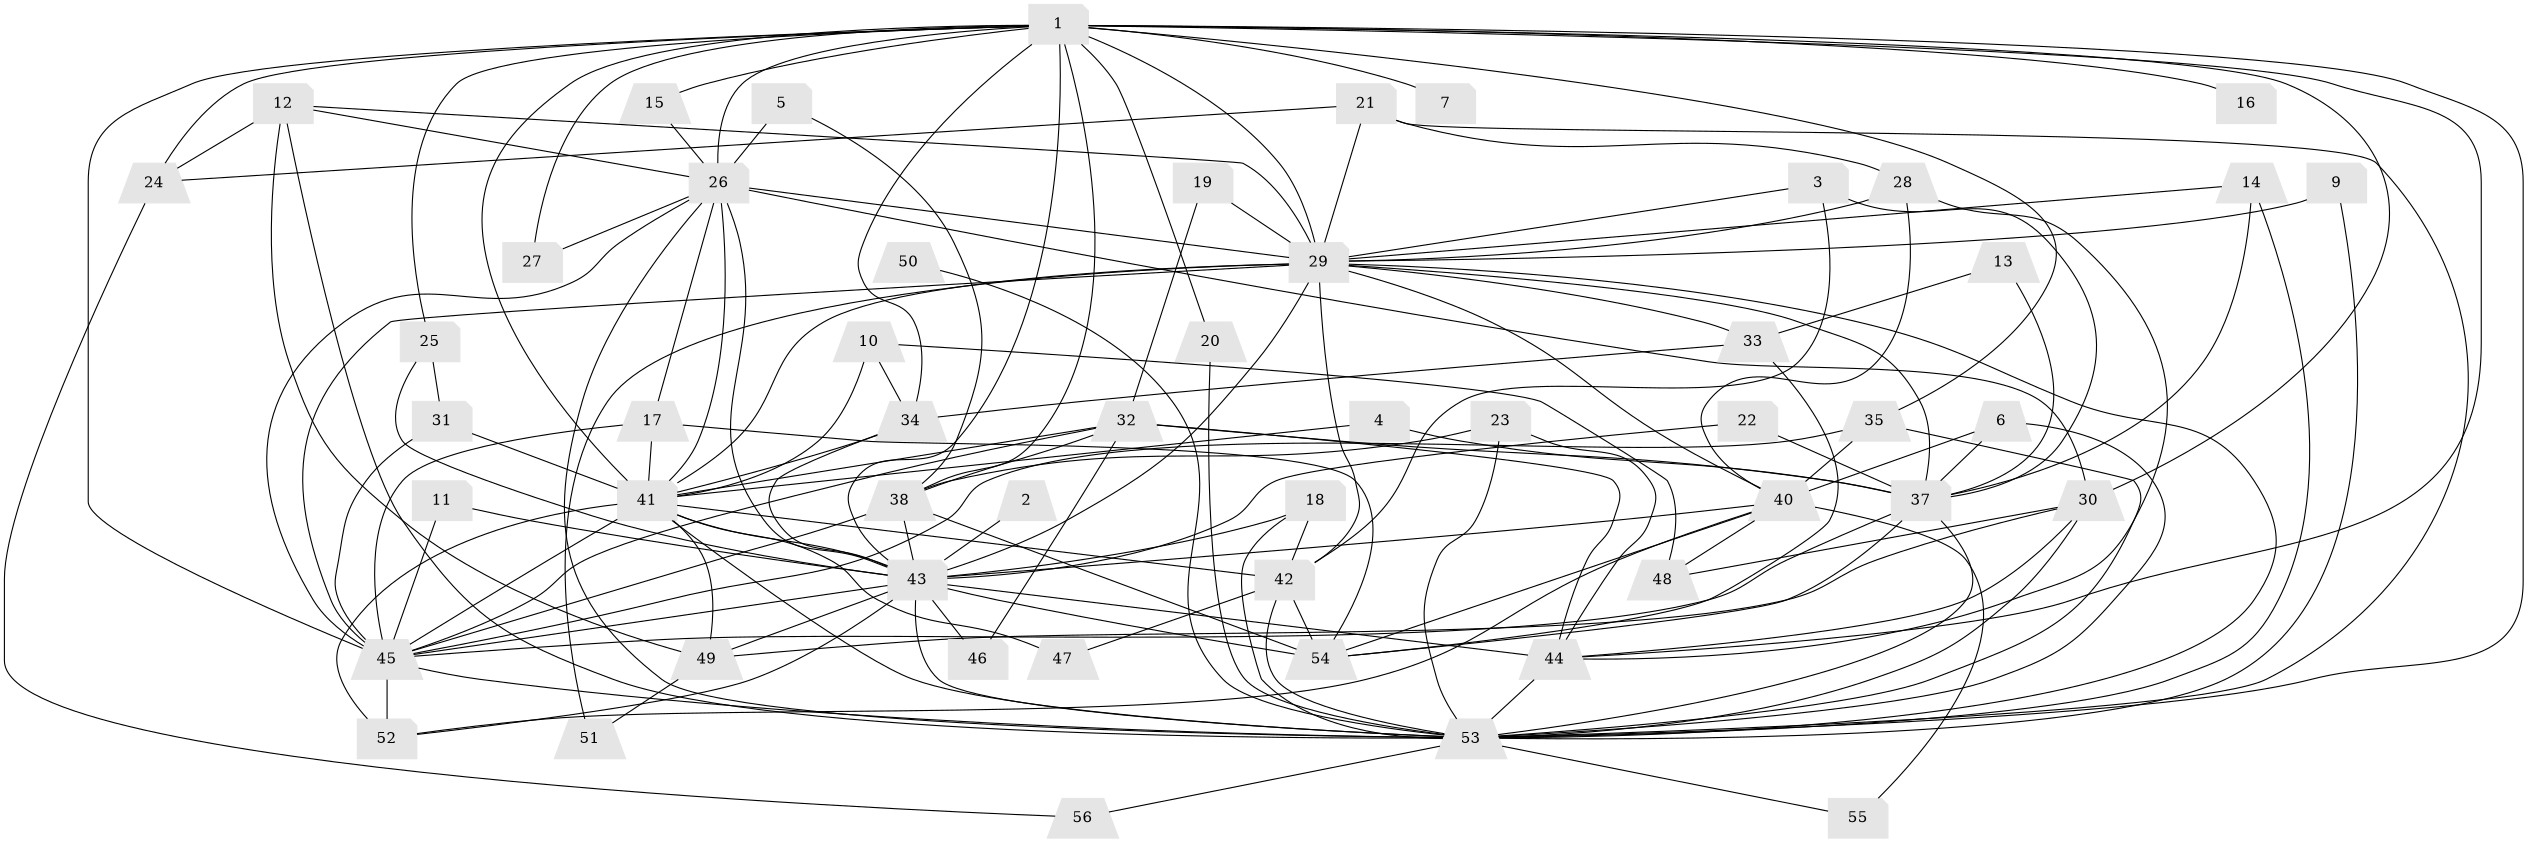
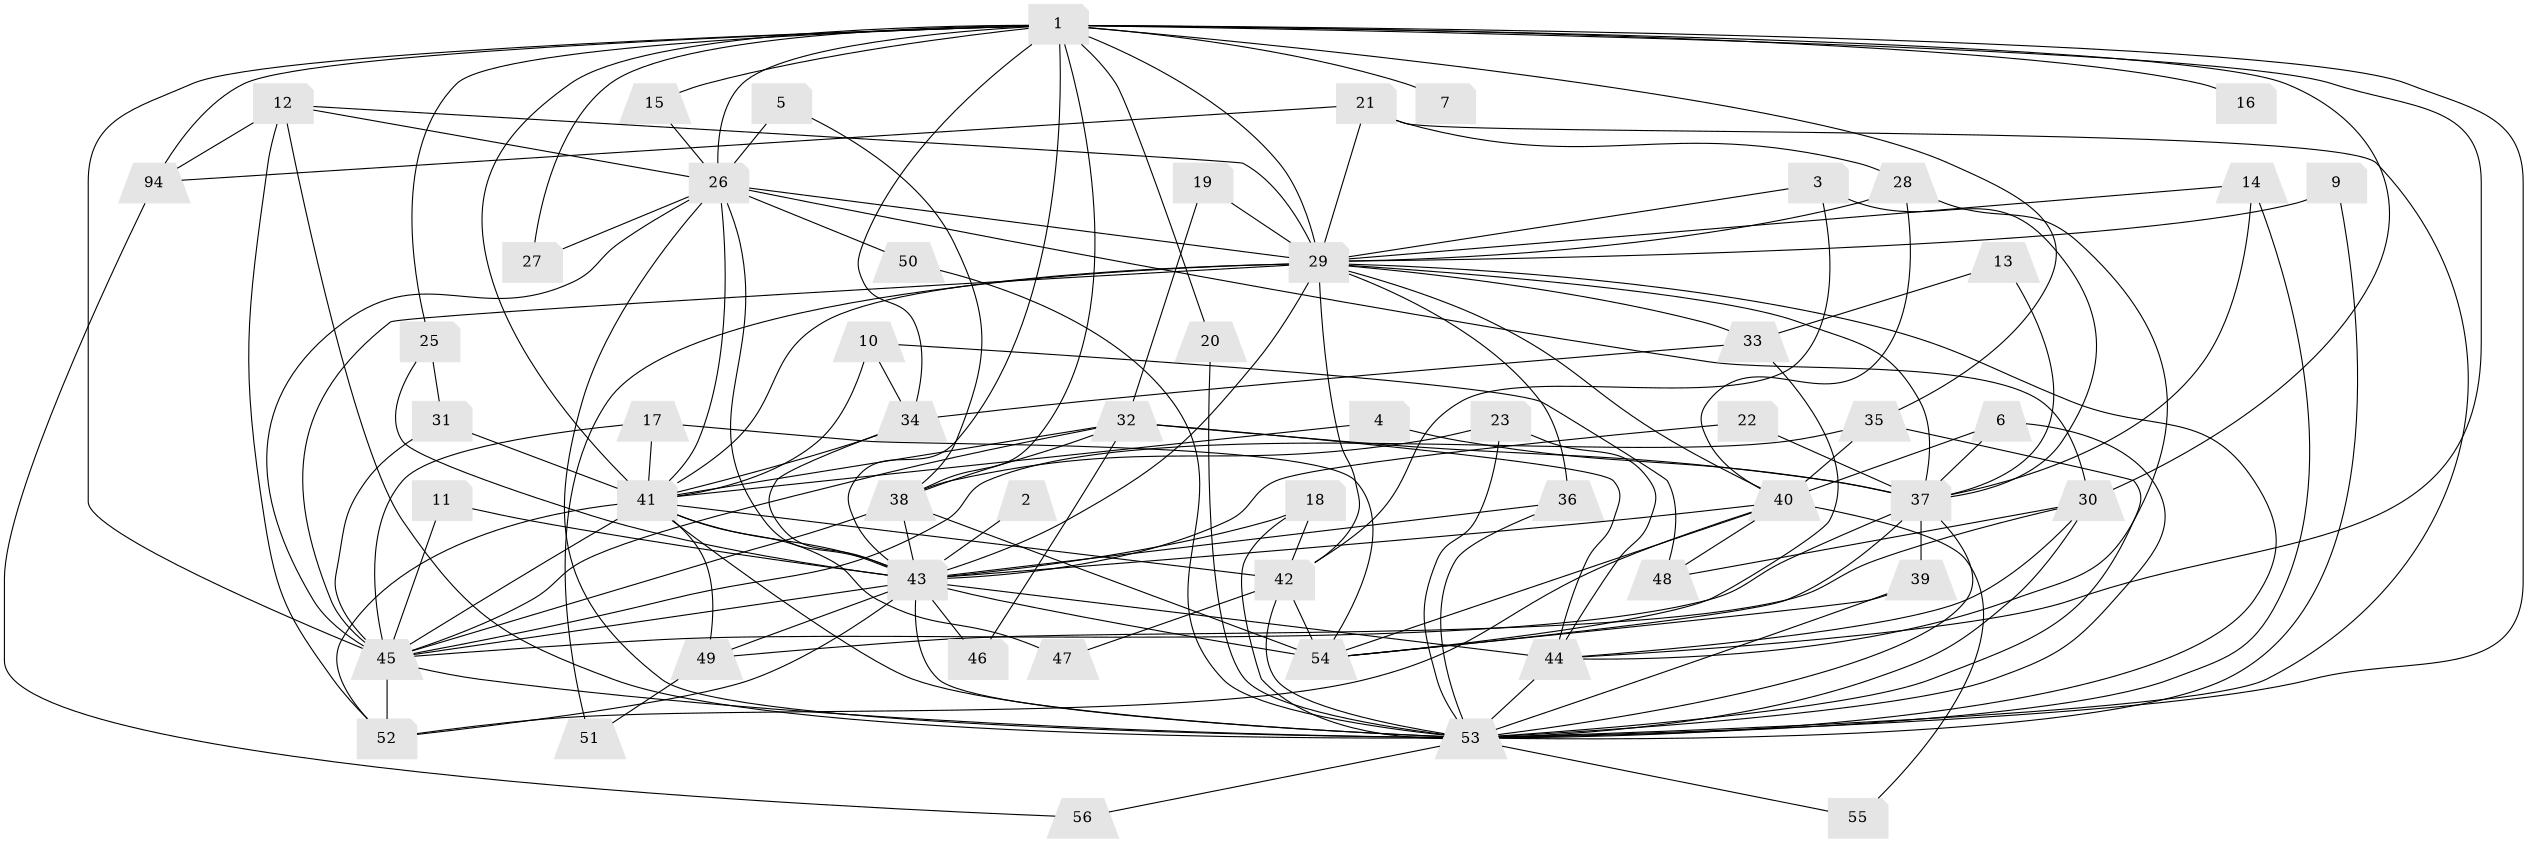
(154, 183) -> (154, 183)
(685, 307) -> (817, 224)
(354, 478) -> (253, 435)
none -> (1568, 501)
none -> (1921, 580)
